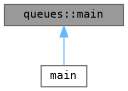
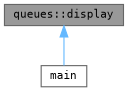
(64, 15) -> (64, 15)
